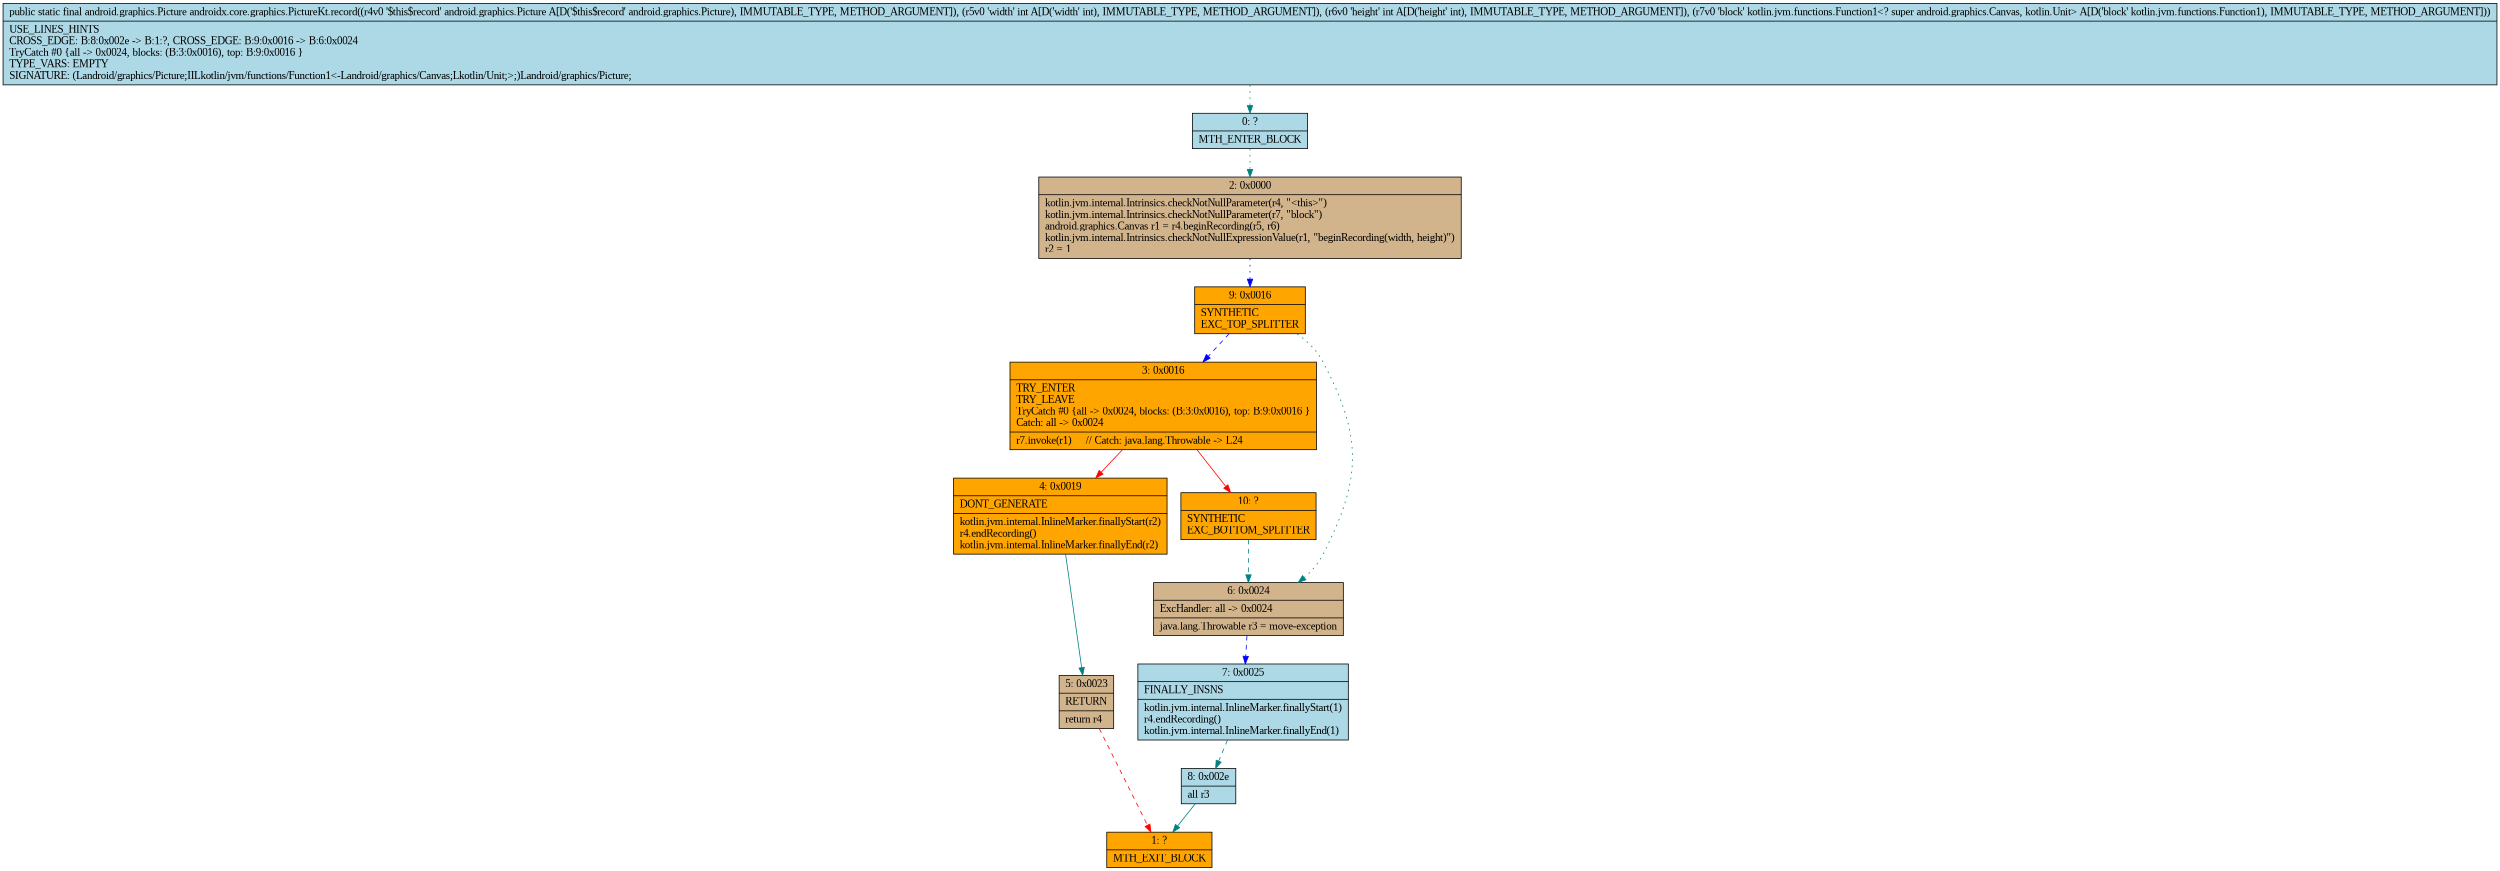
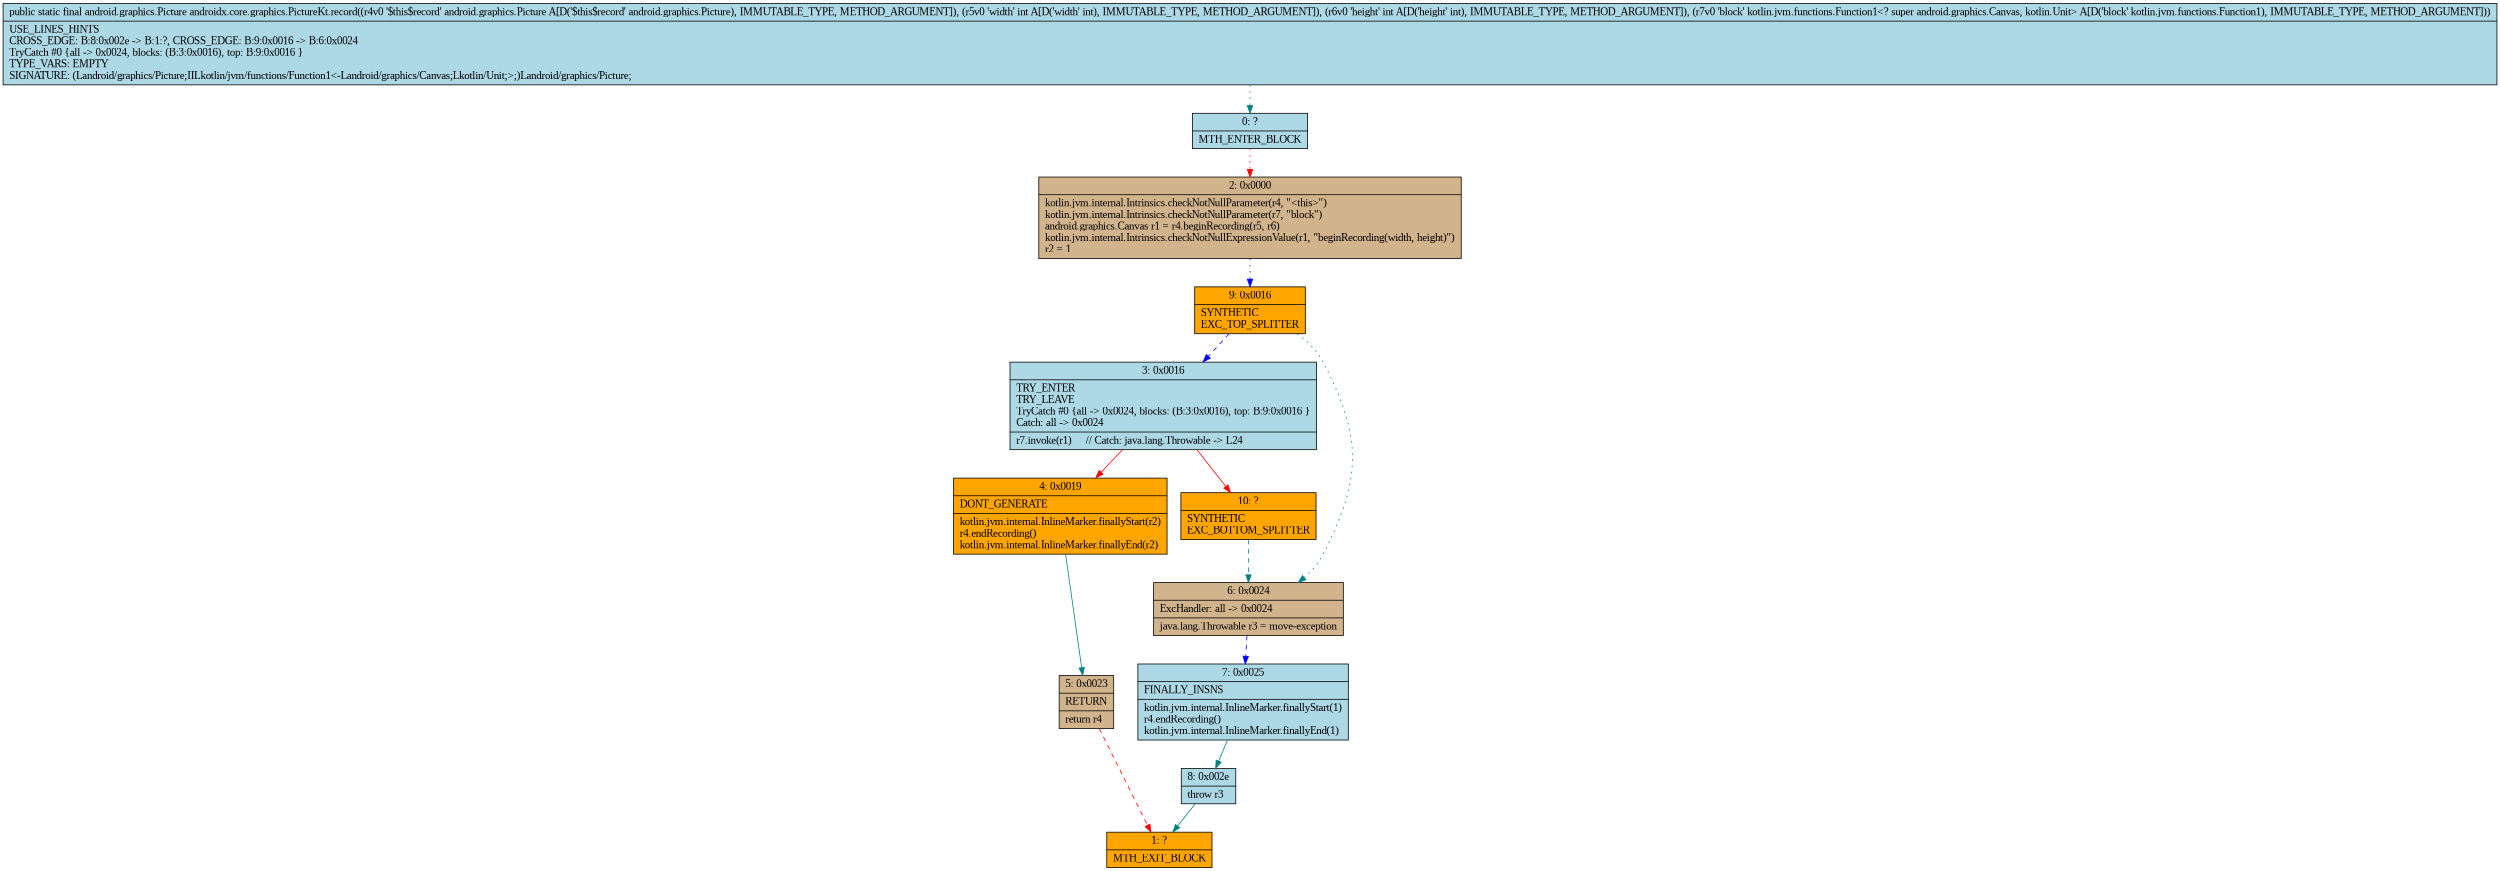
(1250, 159) -> (1250, 159)
(1163, 406) -> (1163, 406)
(1223, 751) -> (1223, 751)
(1199, 795) -> (1205, 795)
